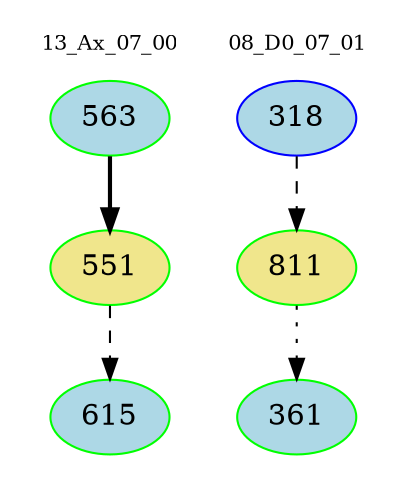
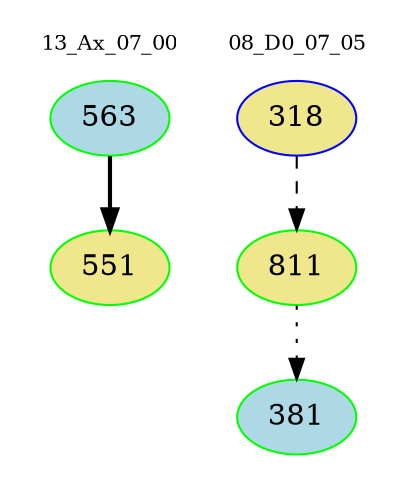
(298, 45) -> (298, 45)
(297, 118) -> (297, 118)
(110, 417) -> none
(297, 417) -> (297, 417)
